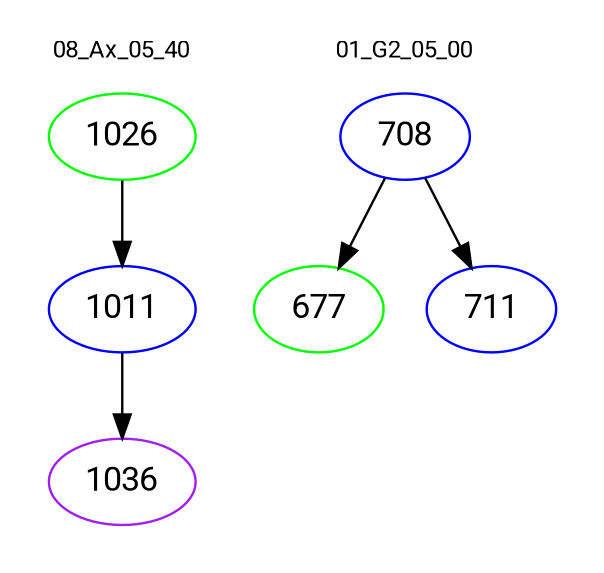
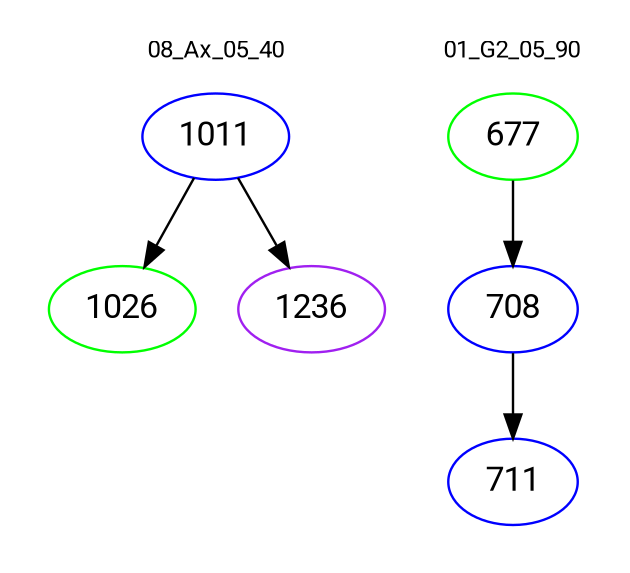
(405, 52) -> (513, 52)
(122, 211) -> (175, 212)
(368, 212) -> (513, 211)
(122, 482) -> (312, 309)
